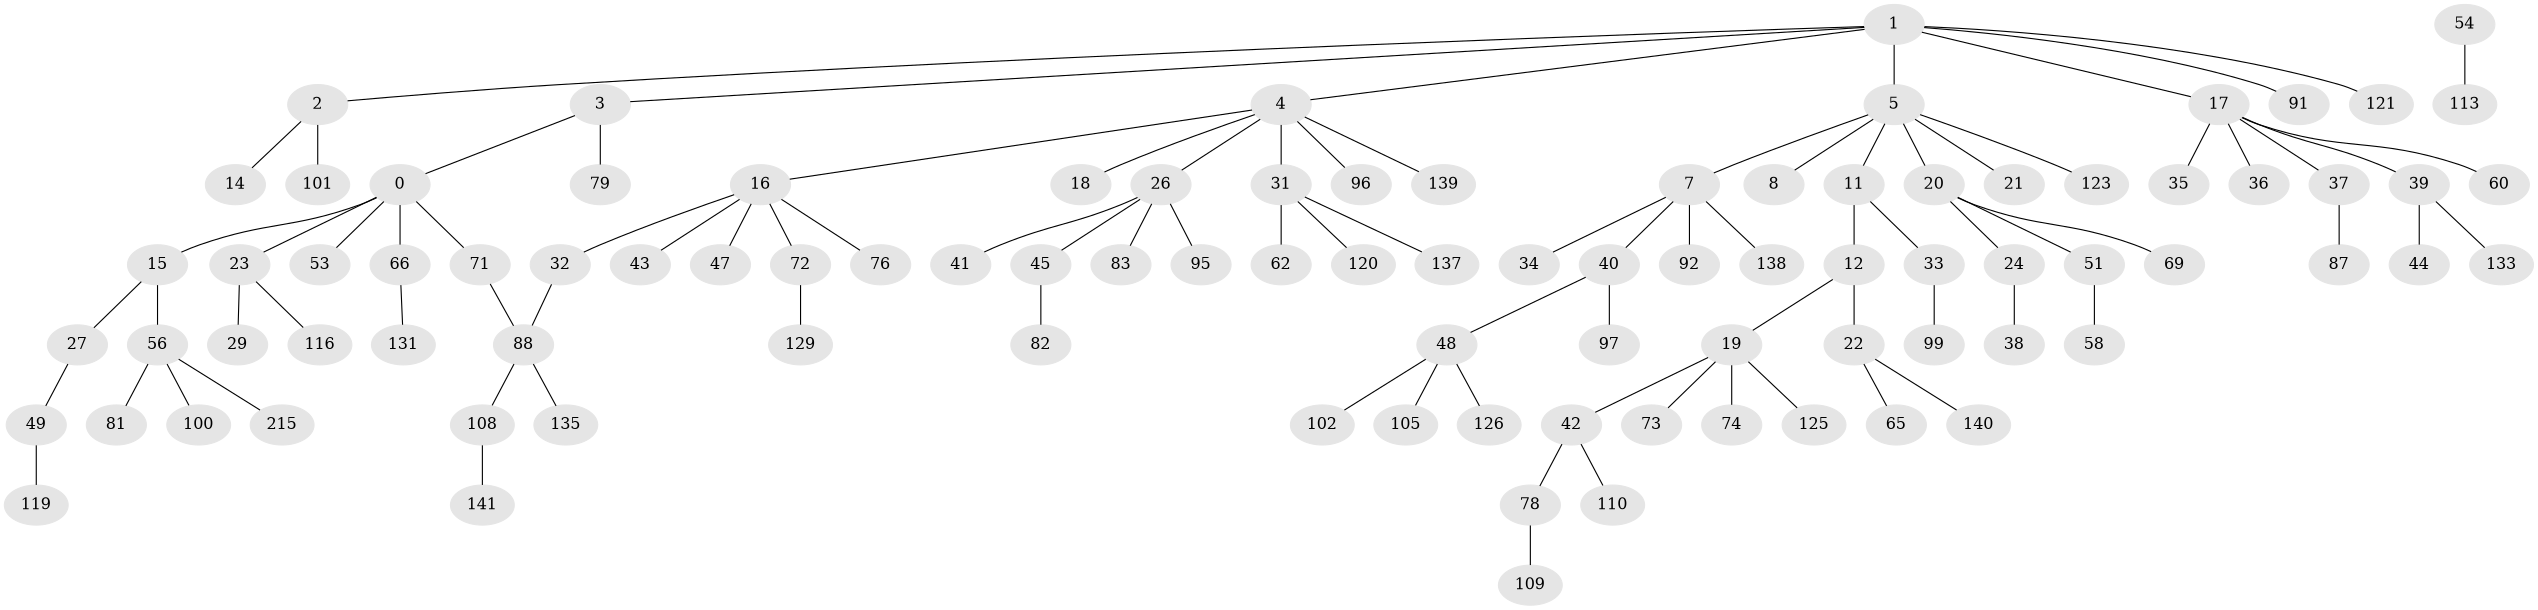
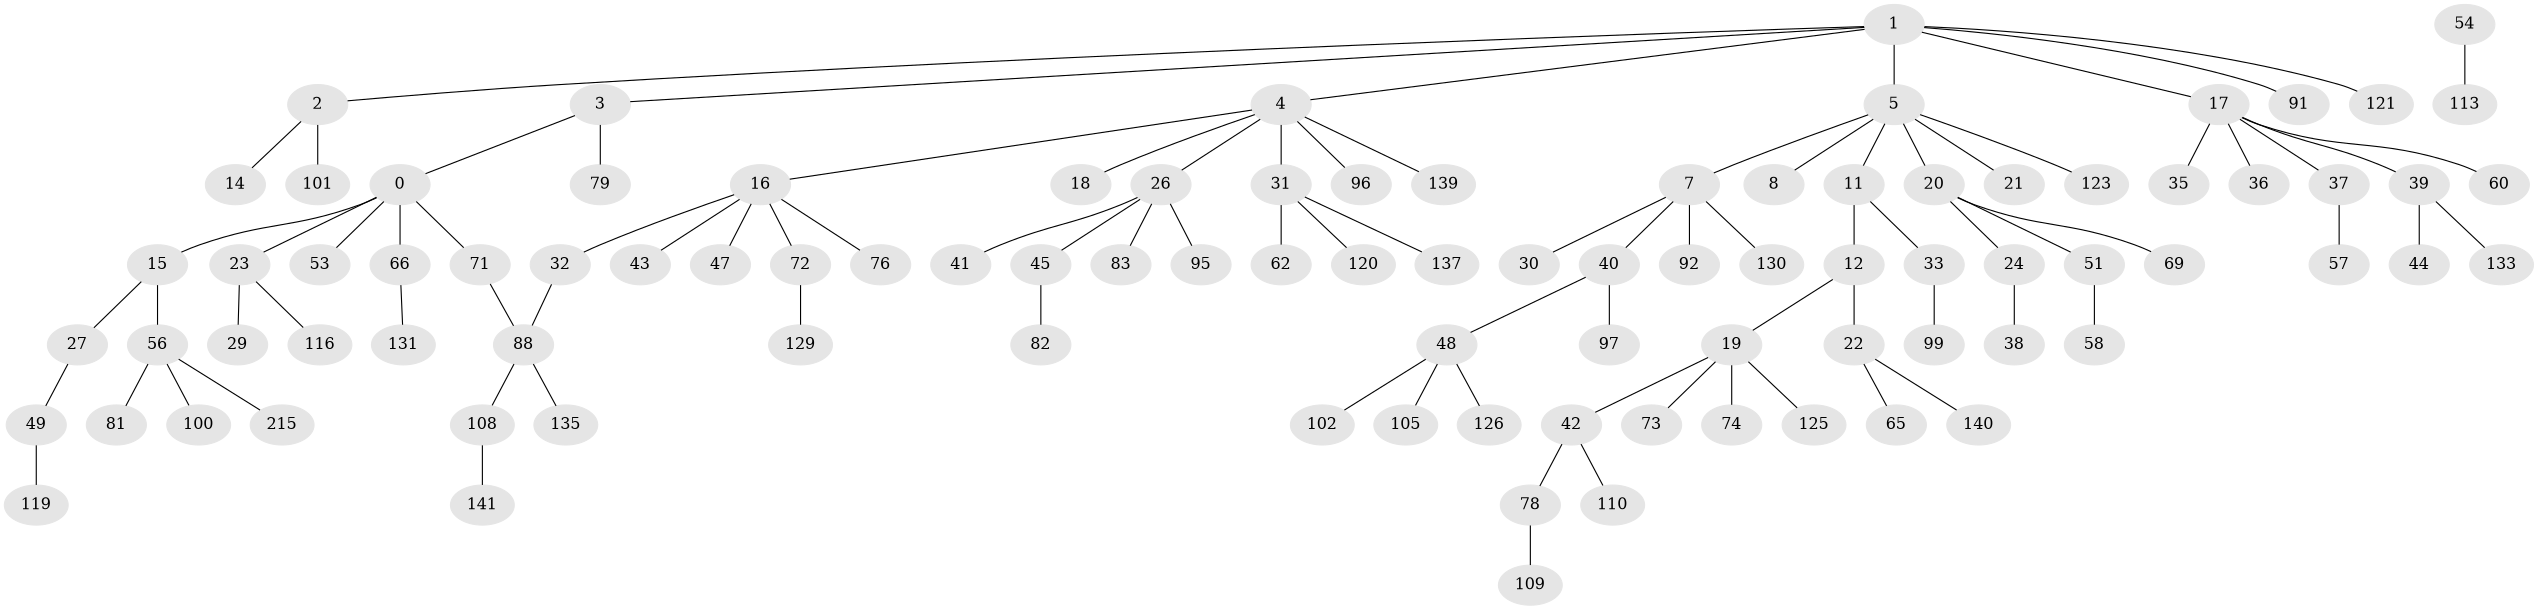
(1529, 265) -> (1529, 265)
(1772, 265) -> (1772, 265)
(2339, 265) -> (2339, 265)
